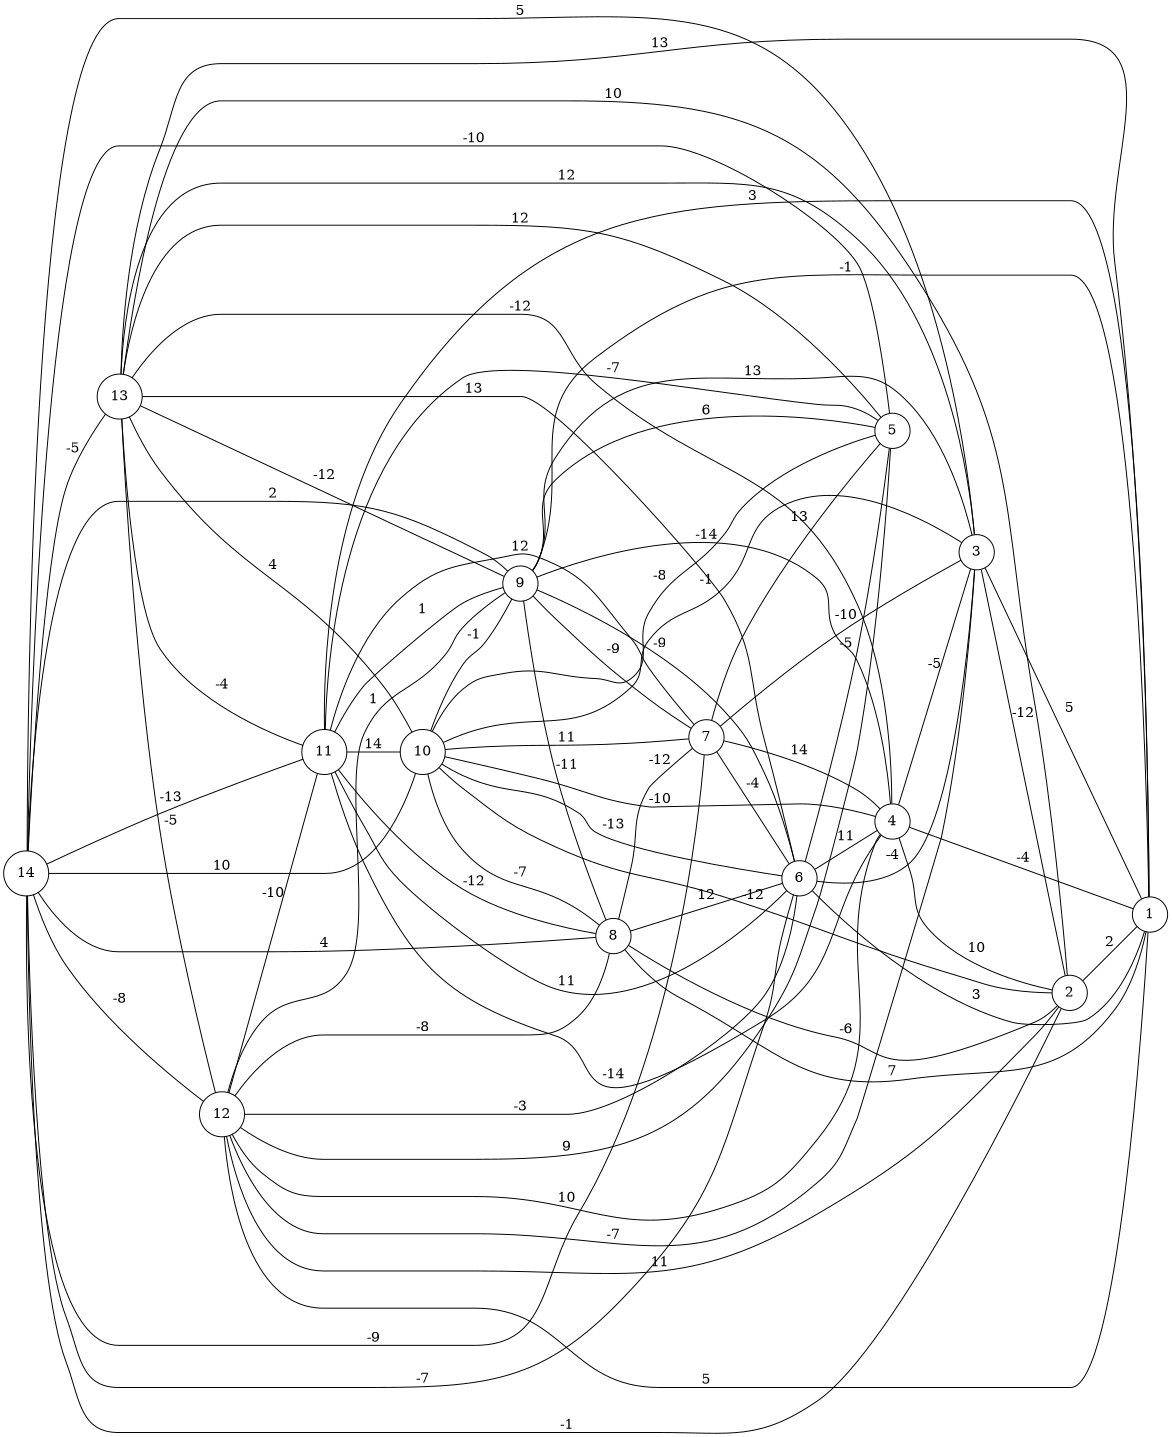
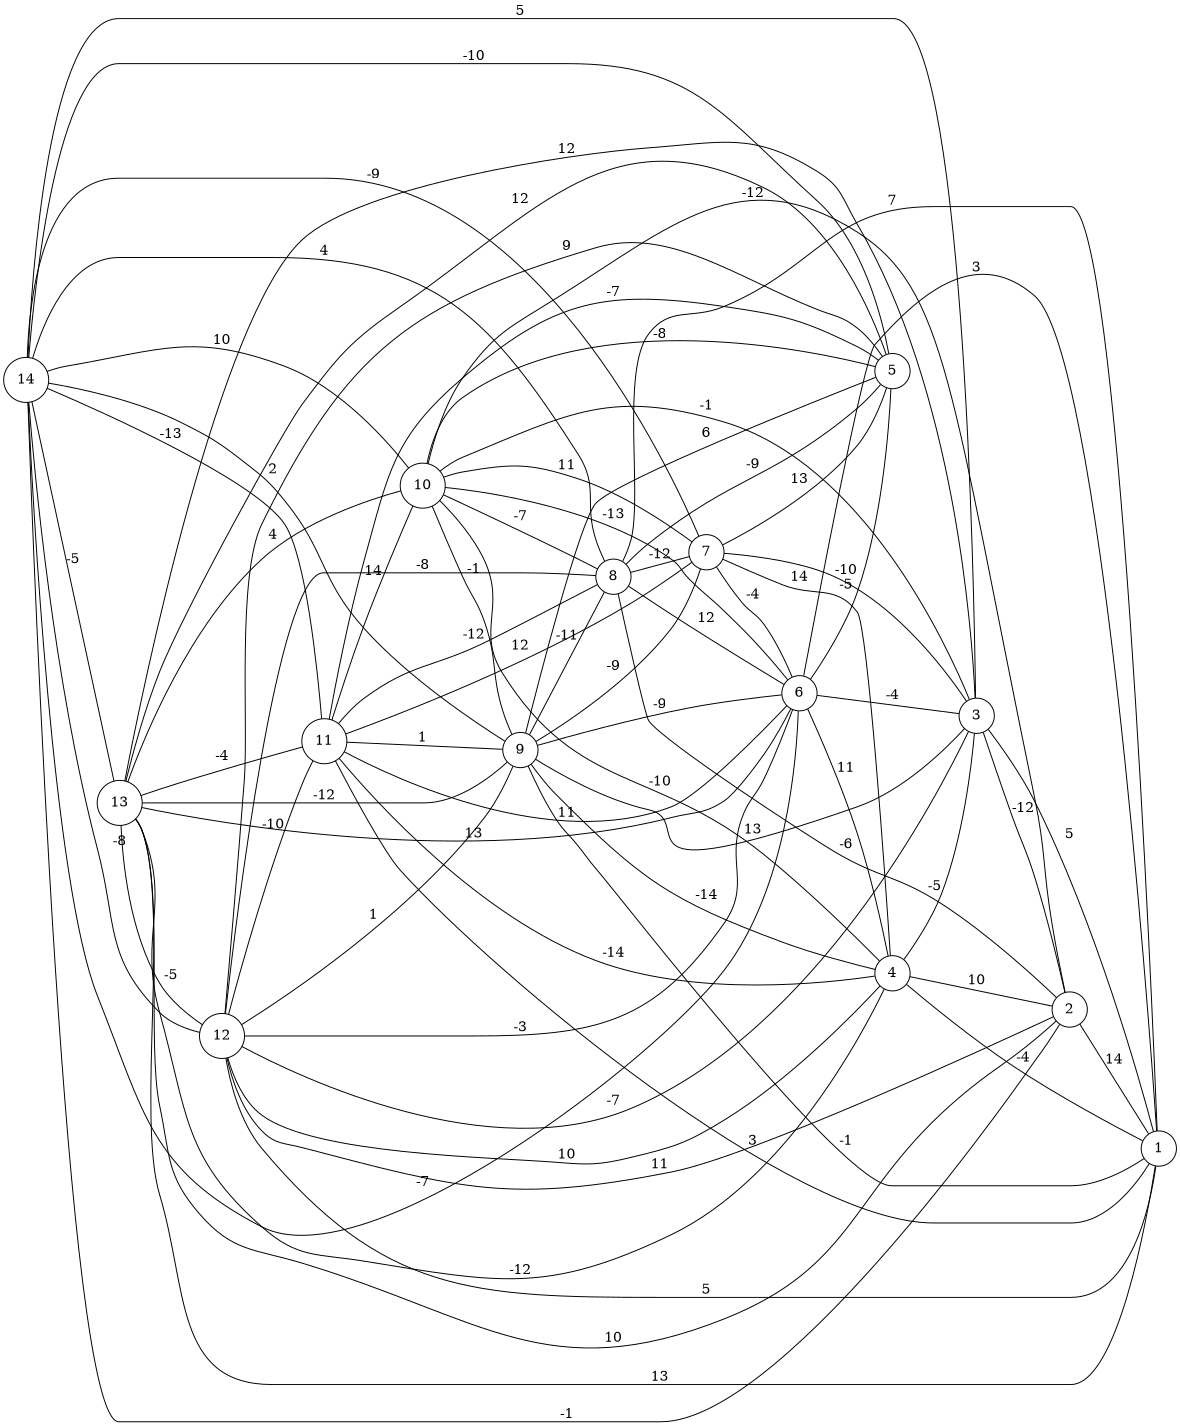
none -> (755, 476)
(1110, 942) -> (1114, 1060)
